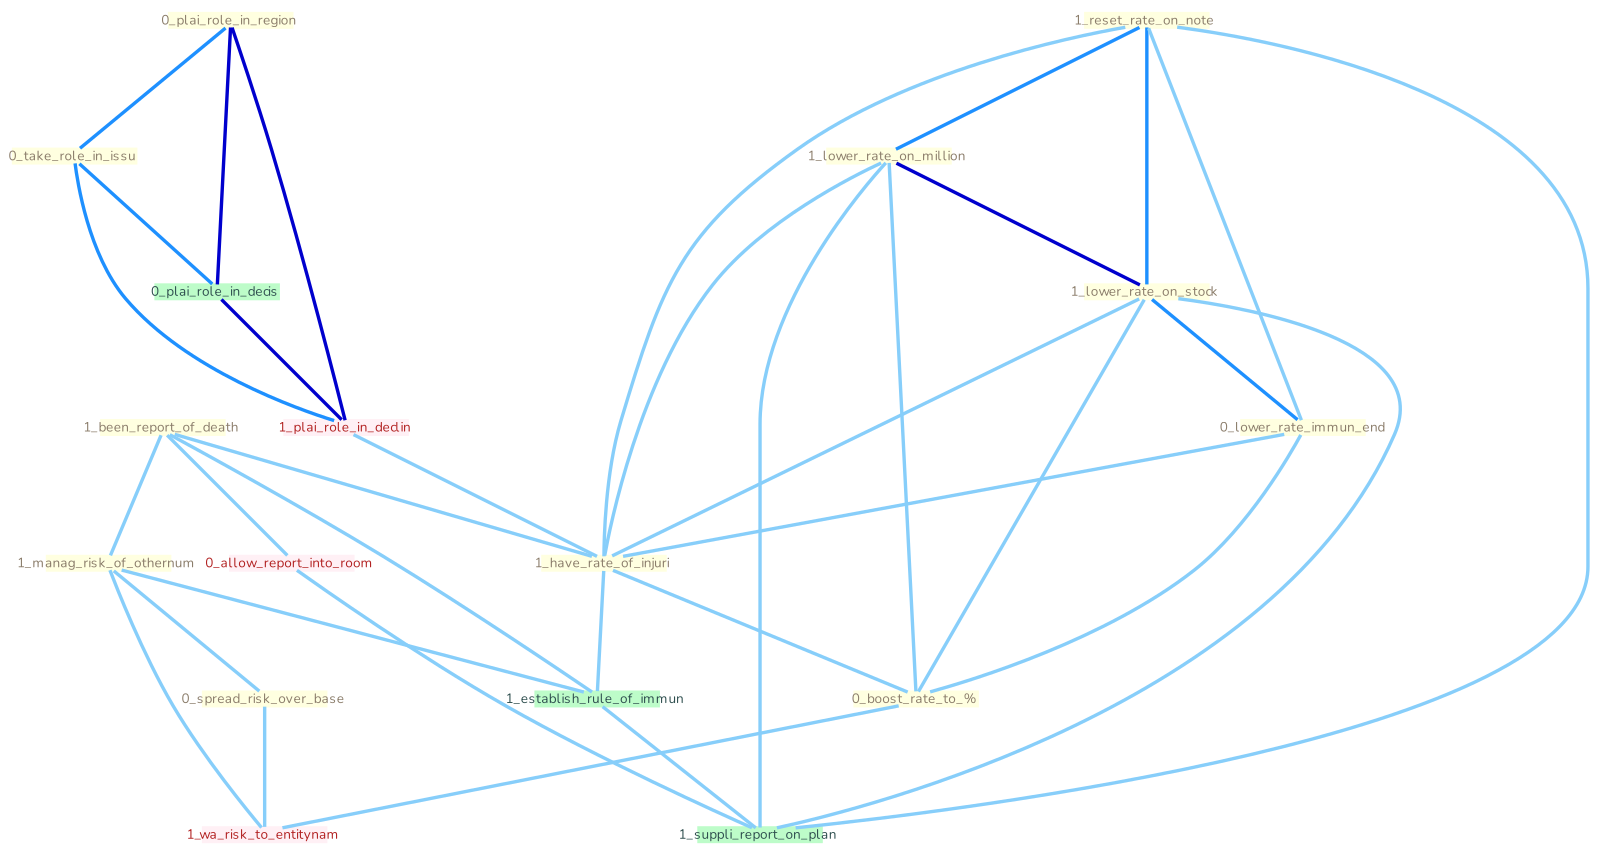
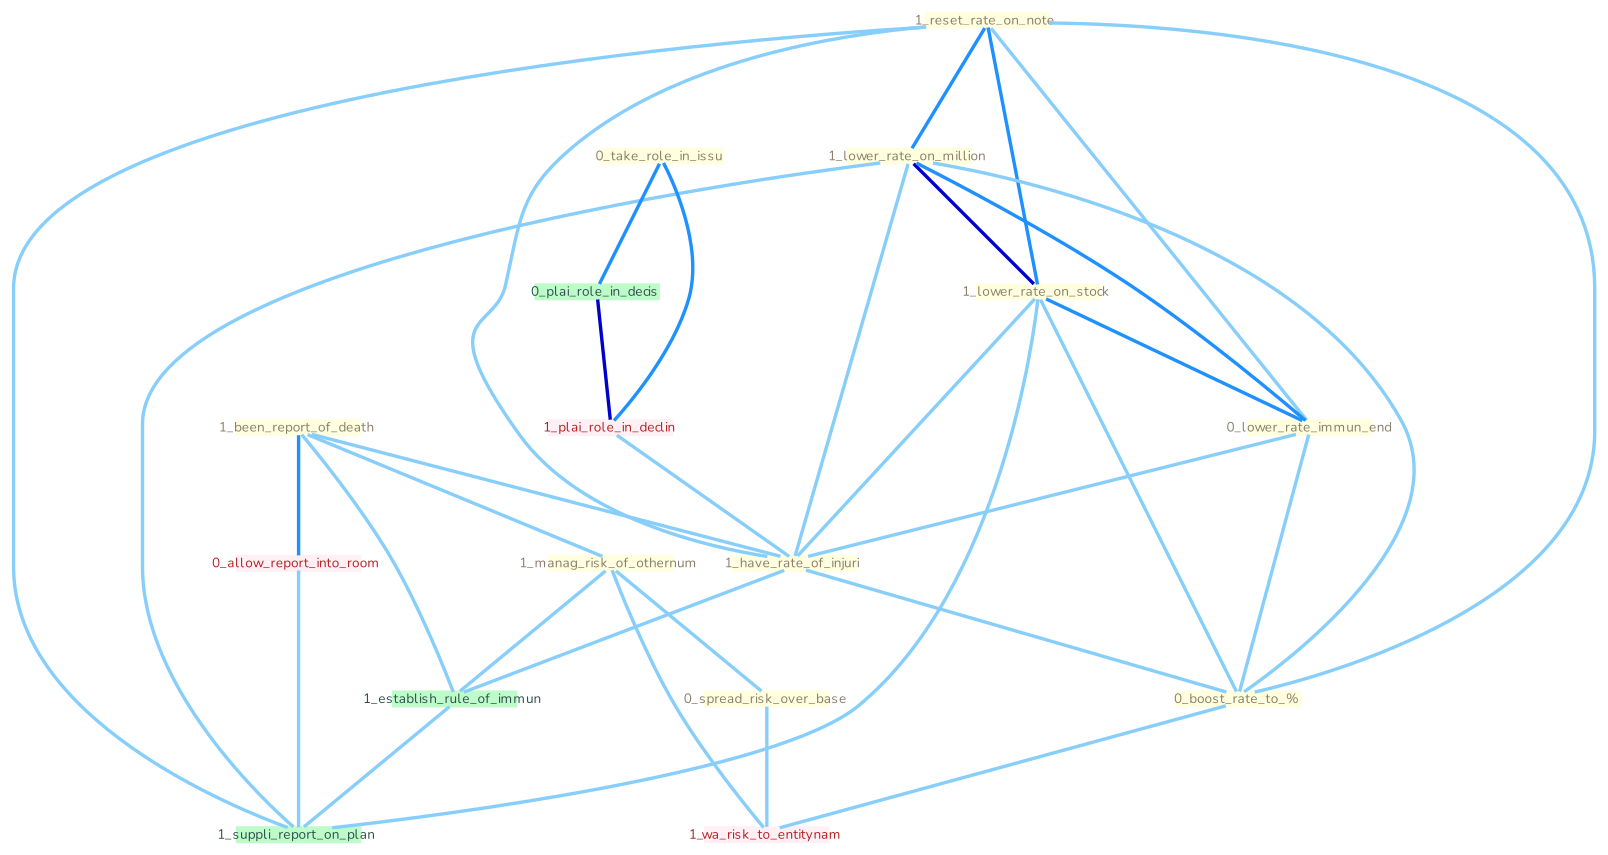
(231, 20) -> none
none -> (1588, 257)
none -> (1120, 278)
(227, 495) -> (299, 495)
